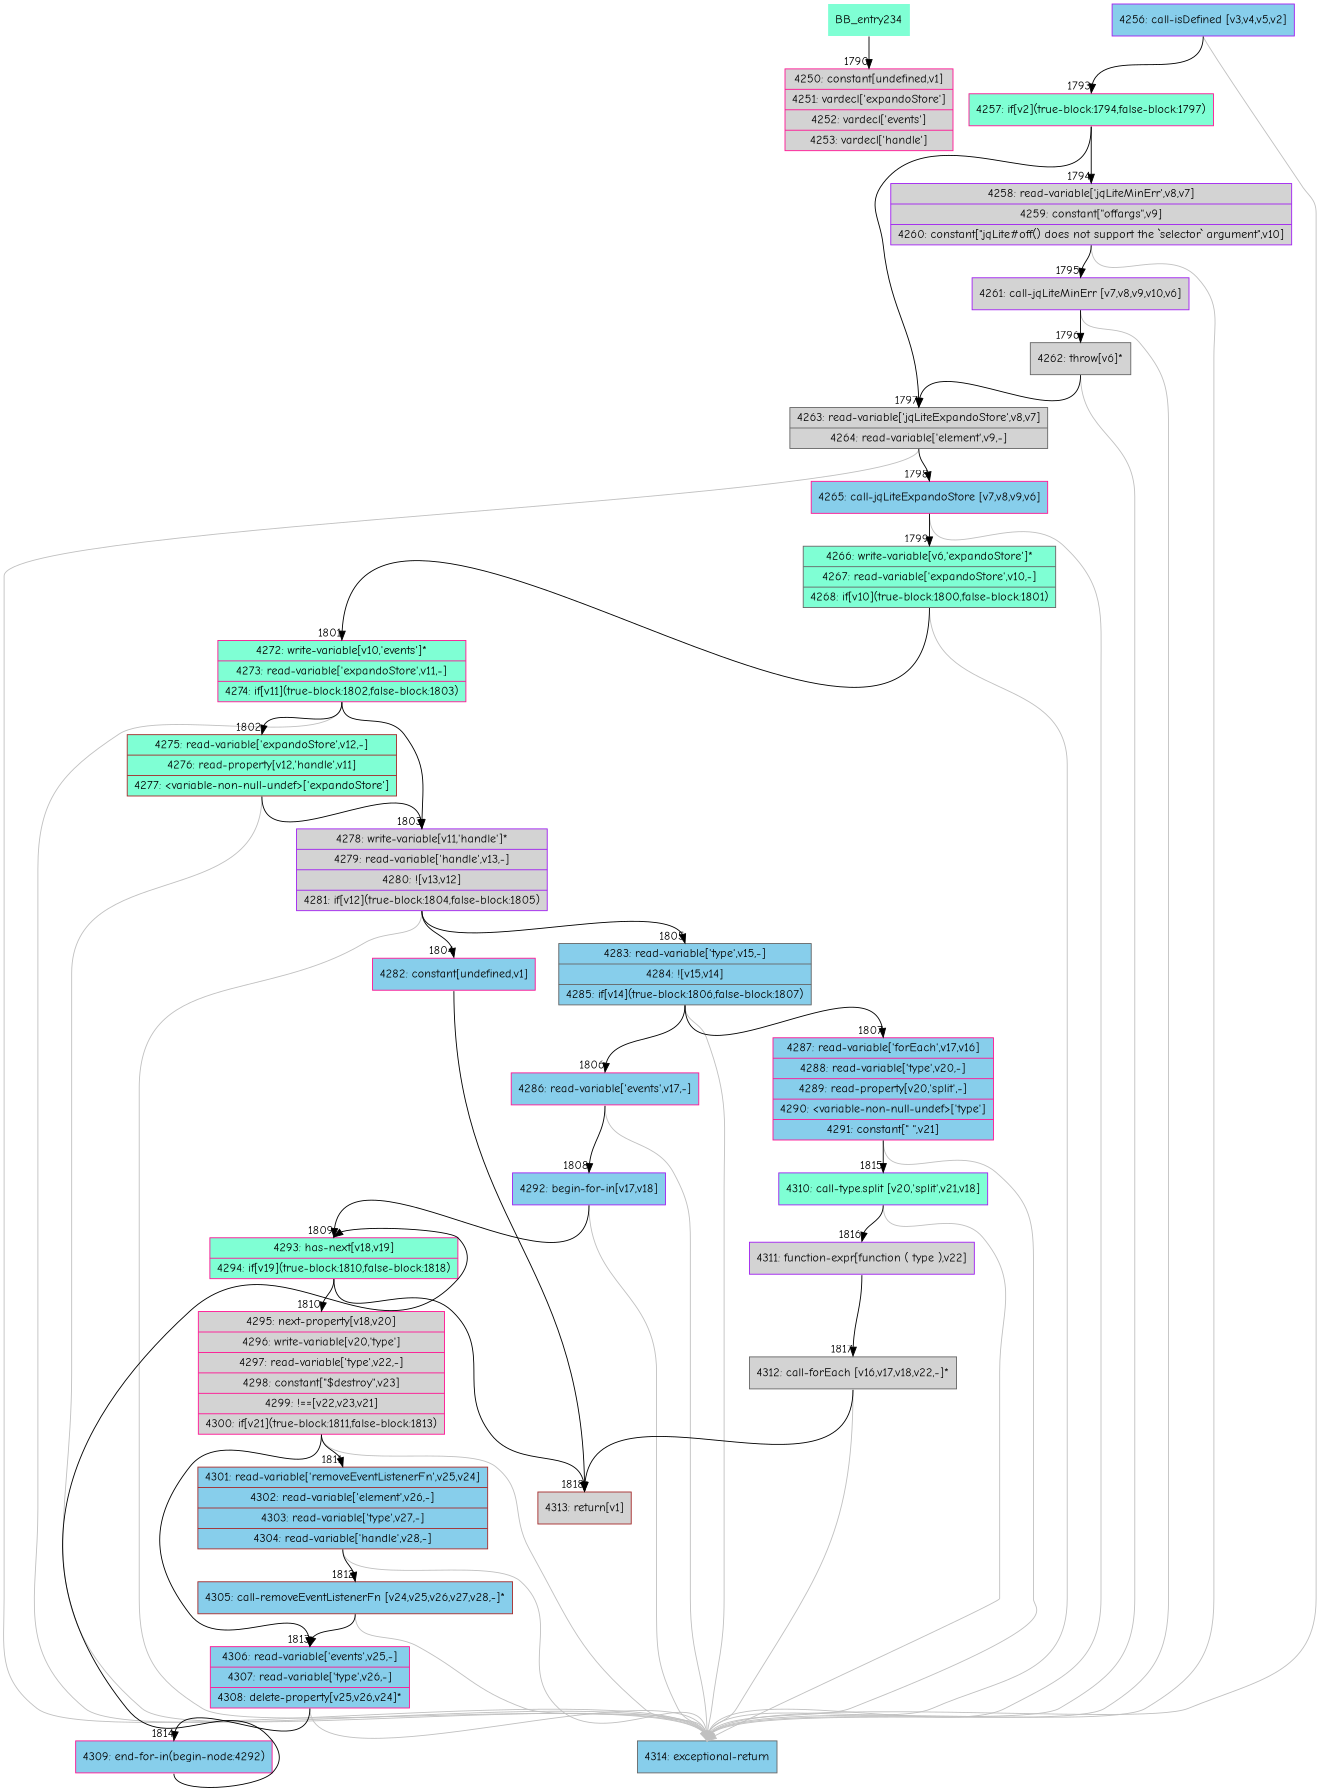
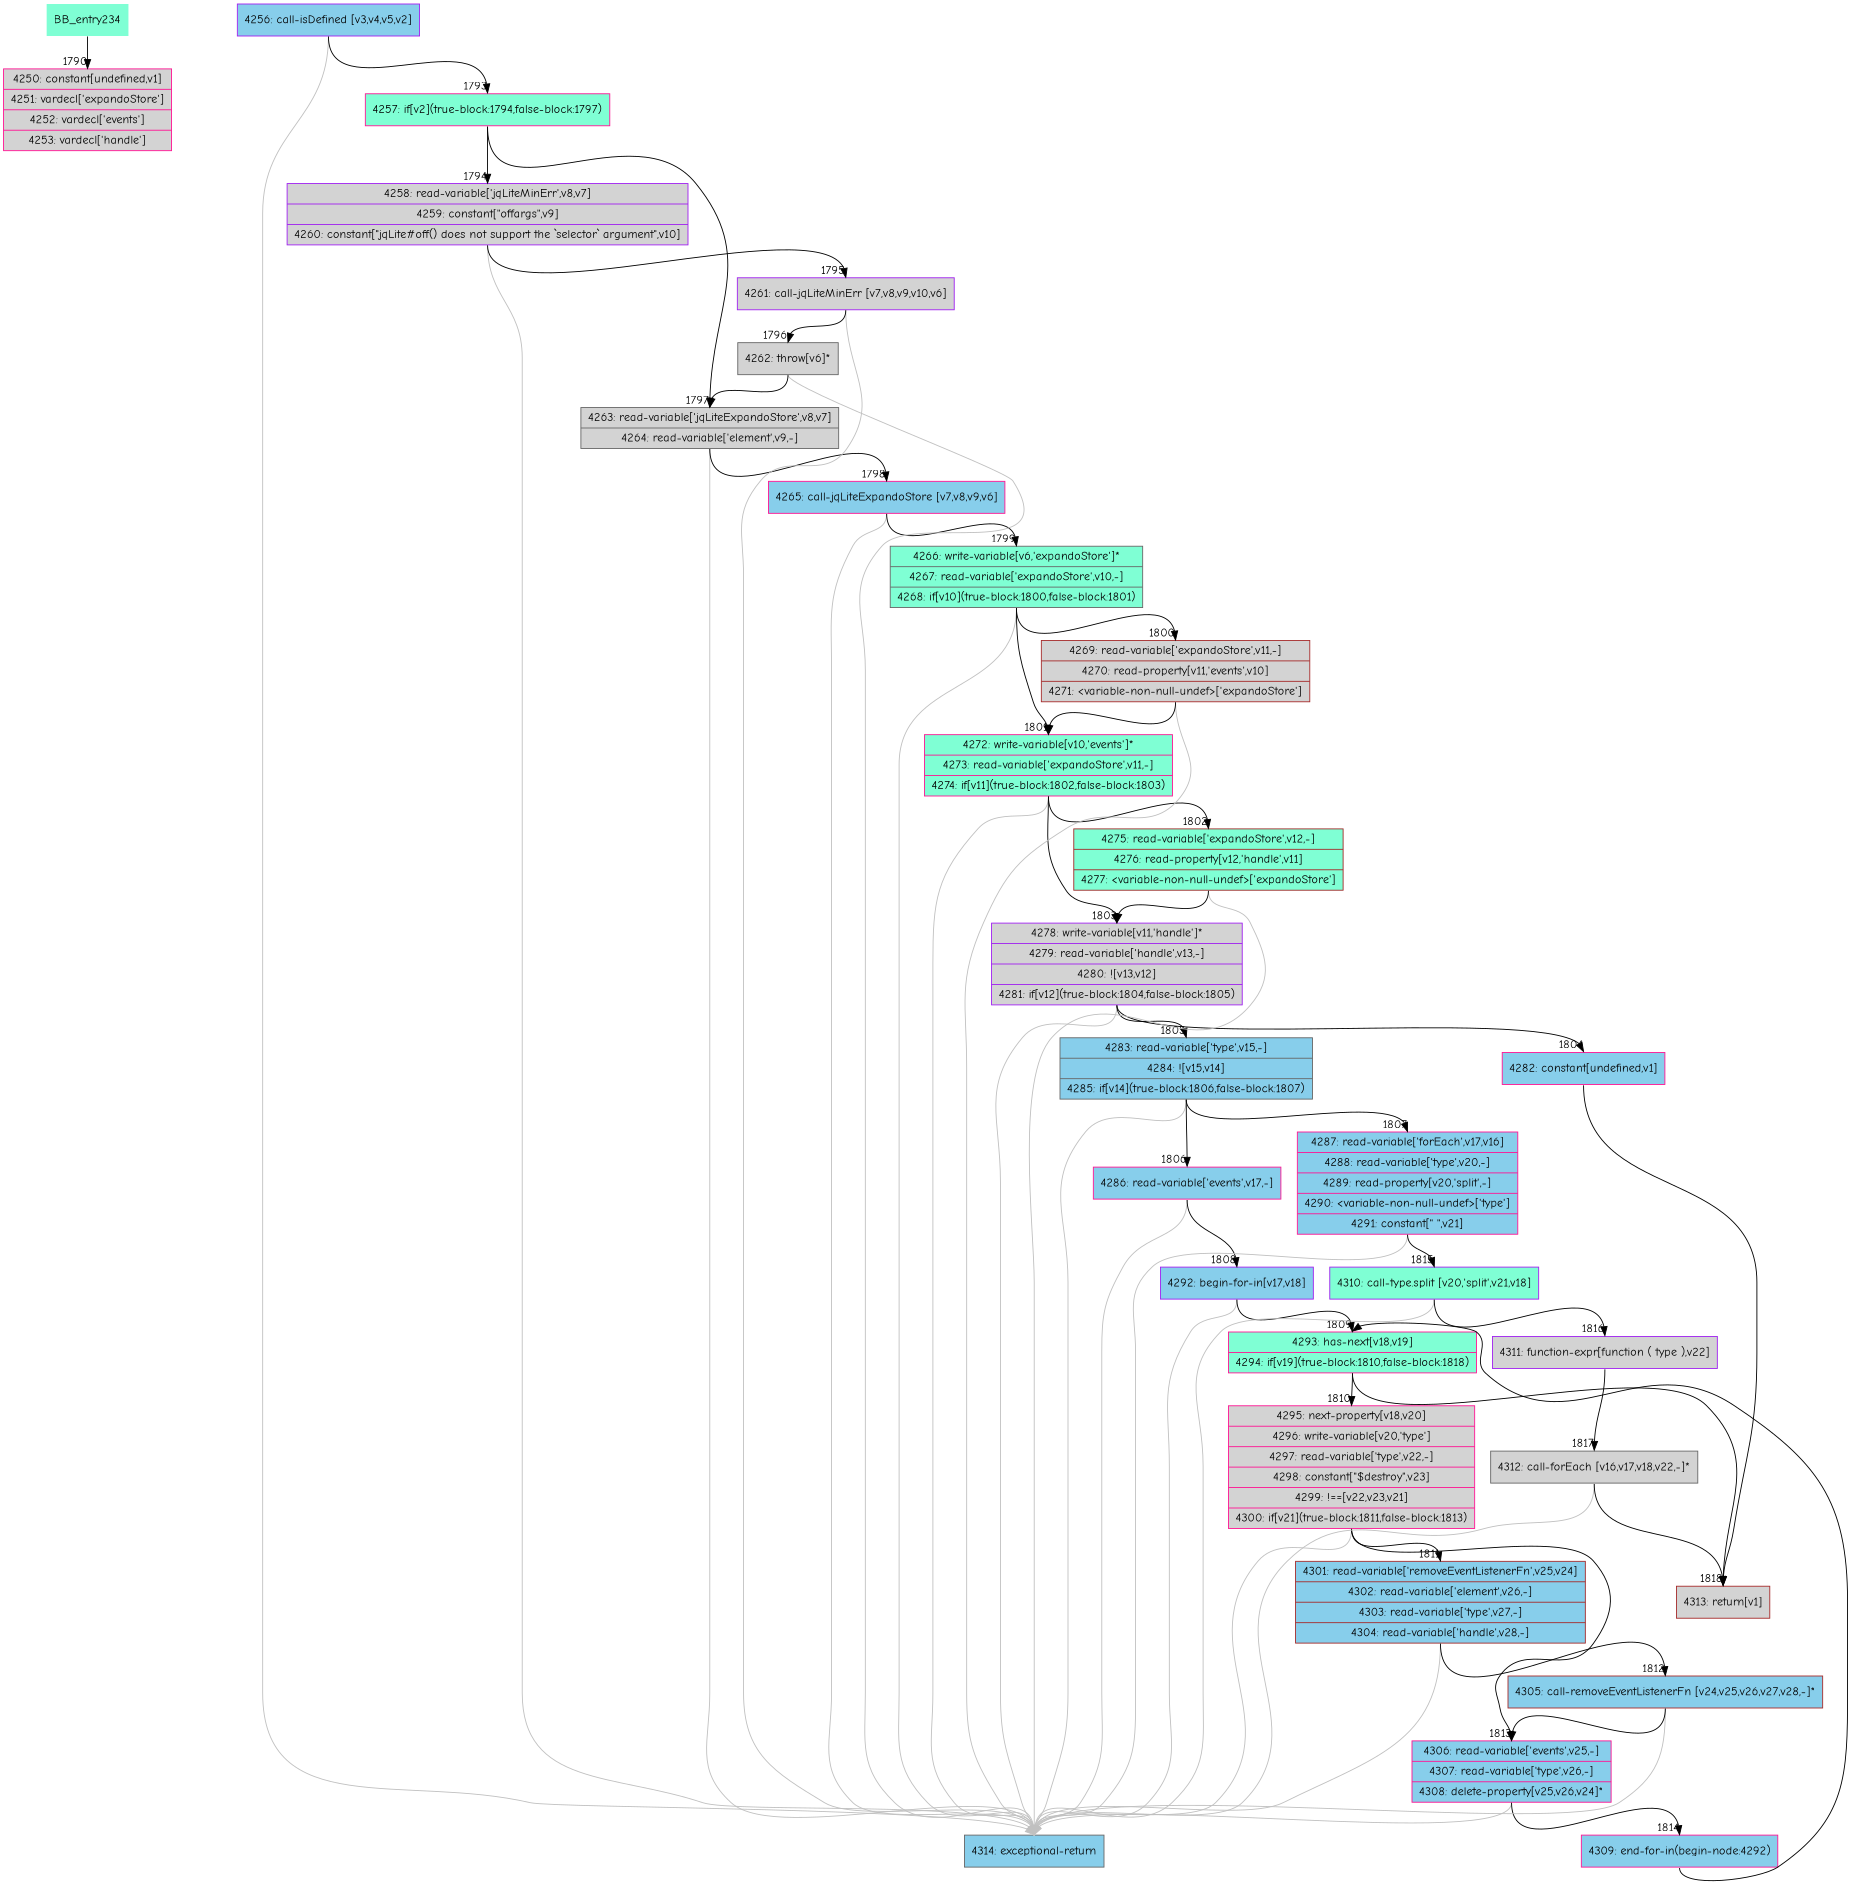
none -> (1176, 671)
